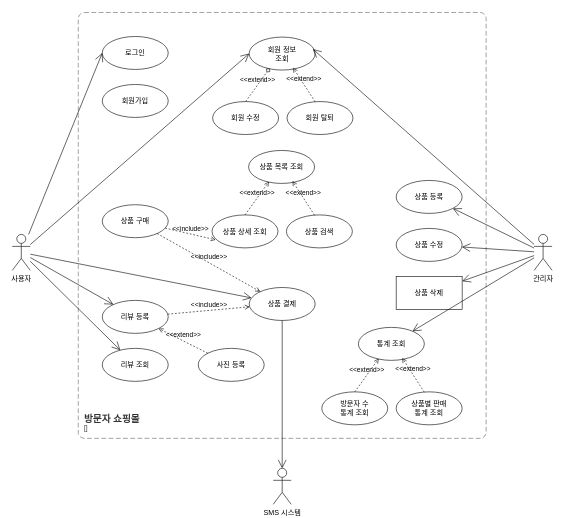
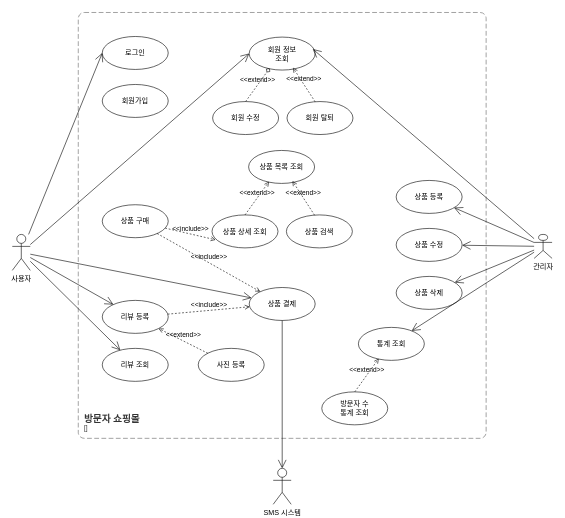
(543, 252) -> (543, 246)
(429, 293) -> (429, 293)
(410, 370) -> none
(429, 408) -> none
